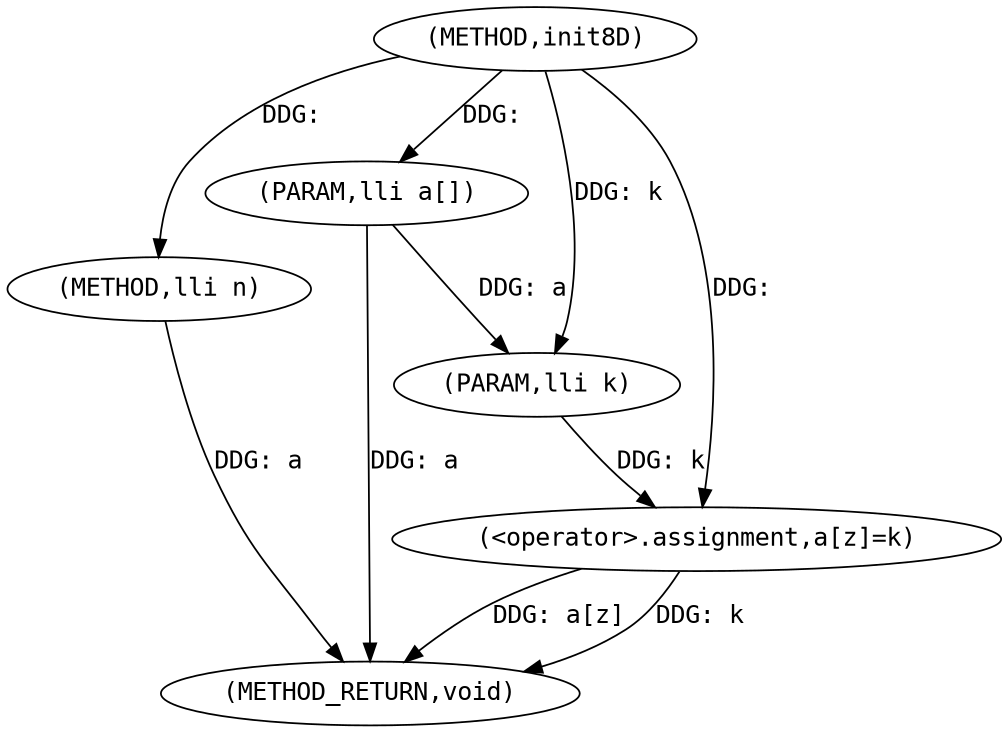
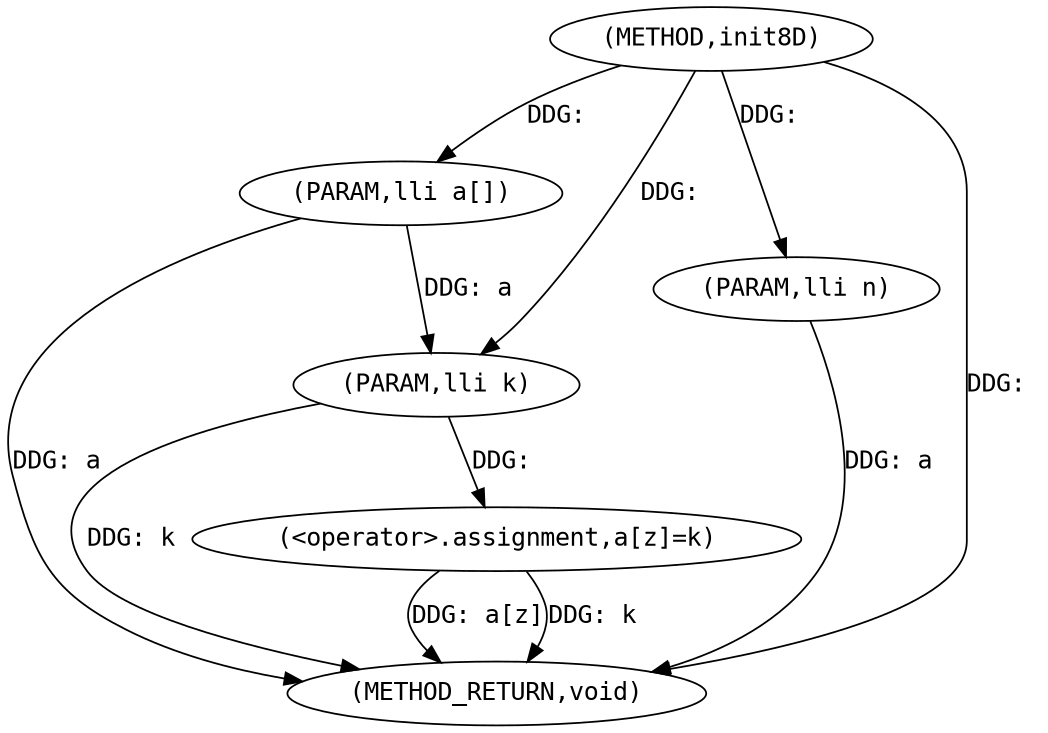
(619, 193) -> (678, 193)
(703, 259) -> (967, 432)
(159, 289) -> (797, 289)
(661, 462) -> (509, 462)
none -> (74, 542)
